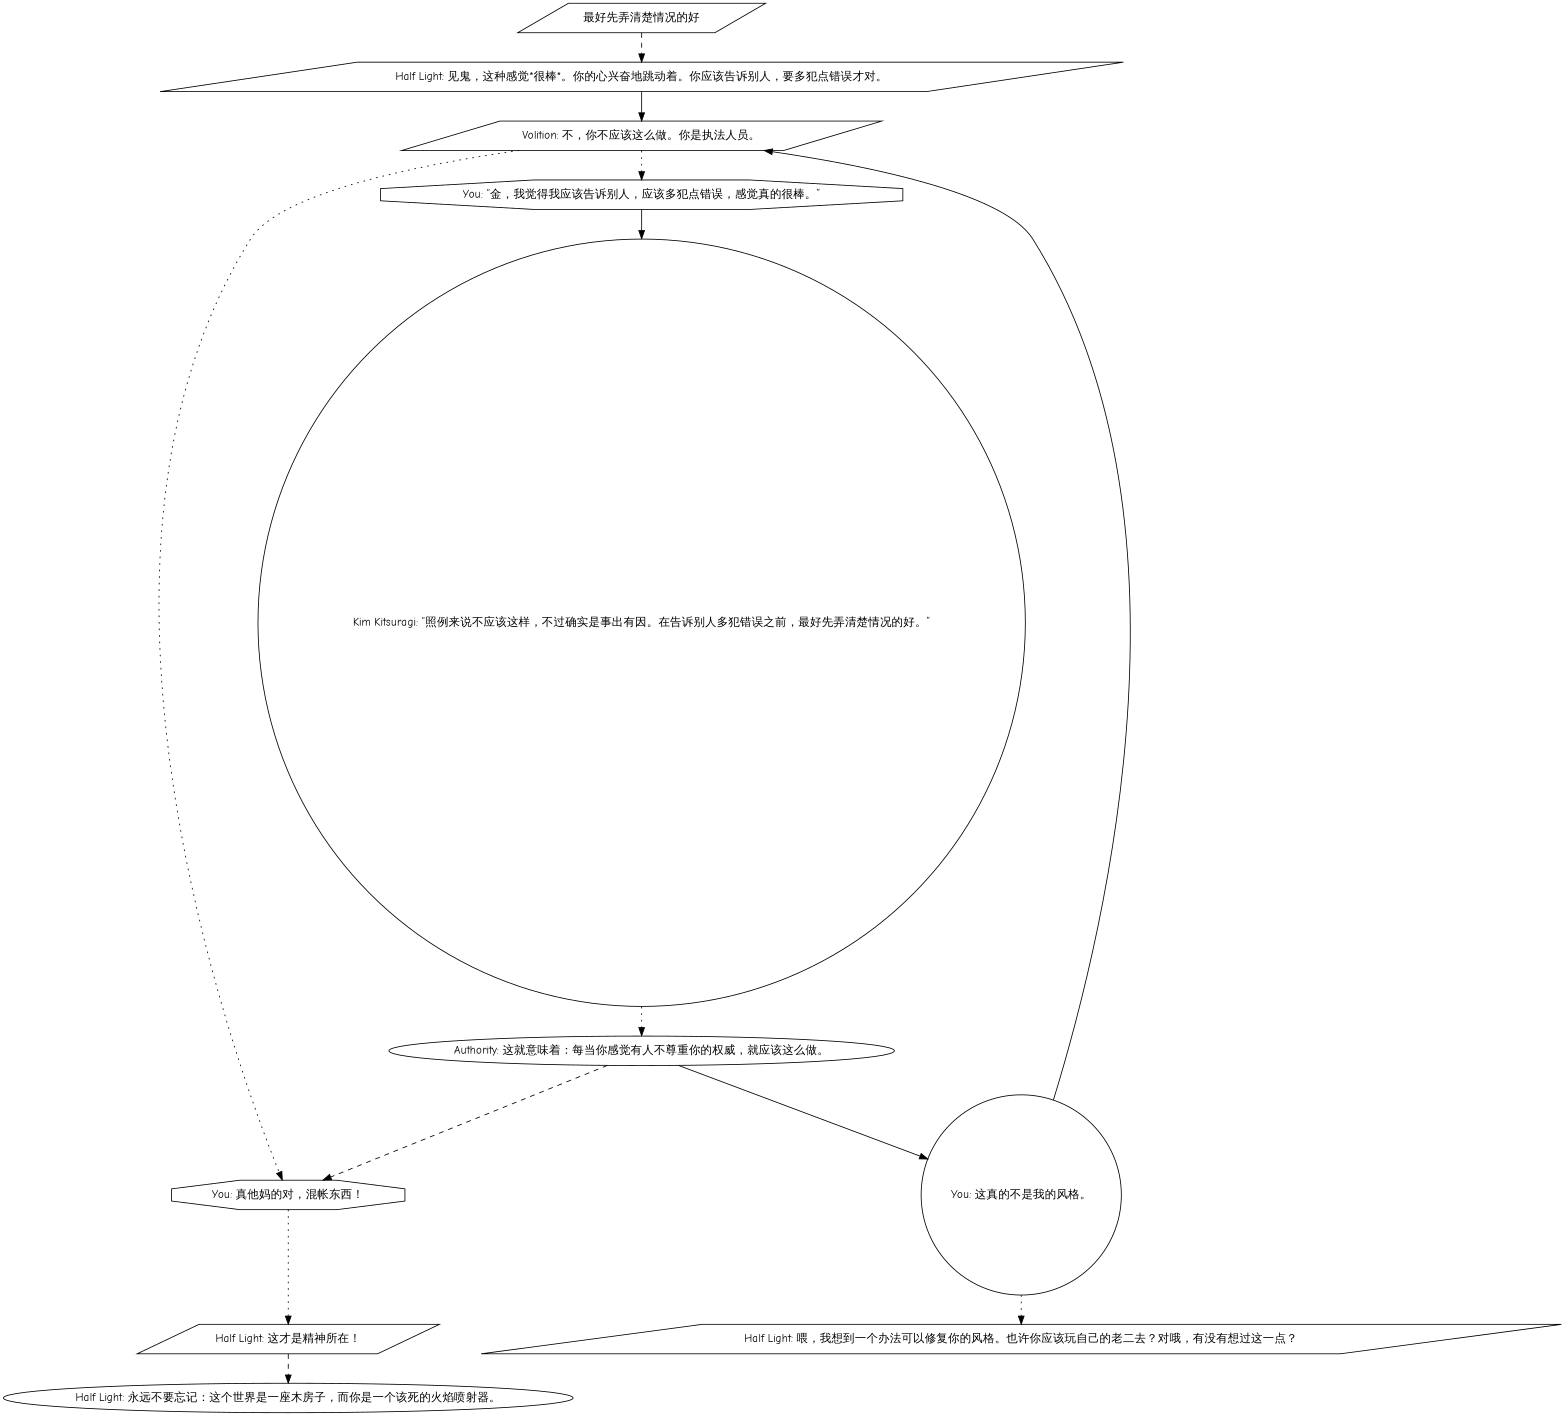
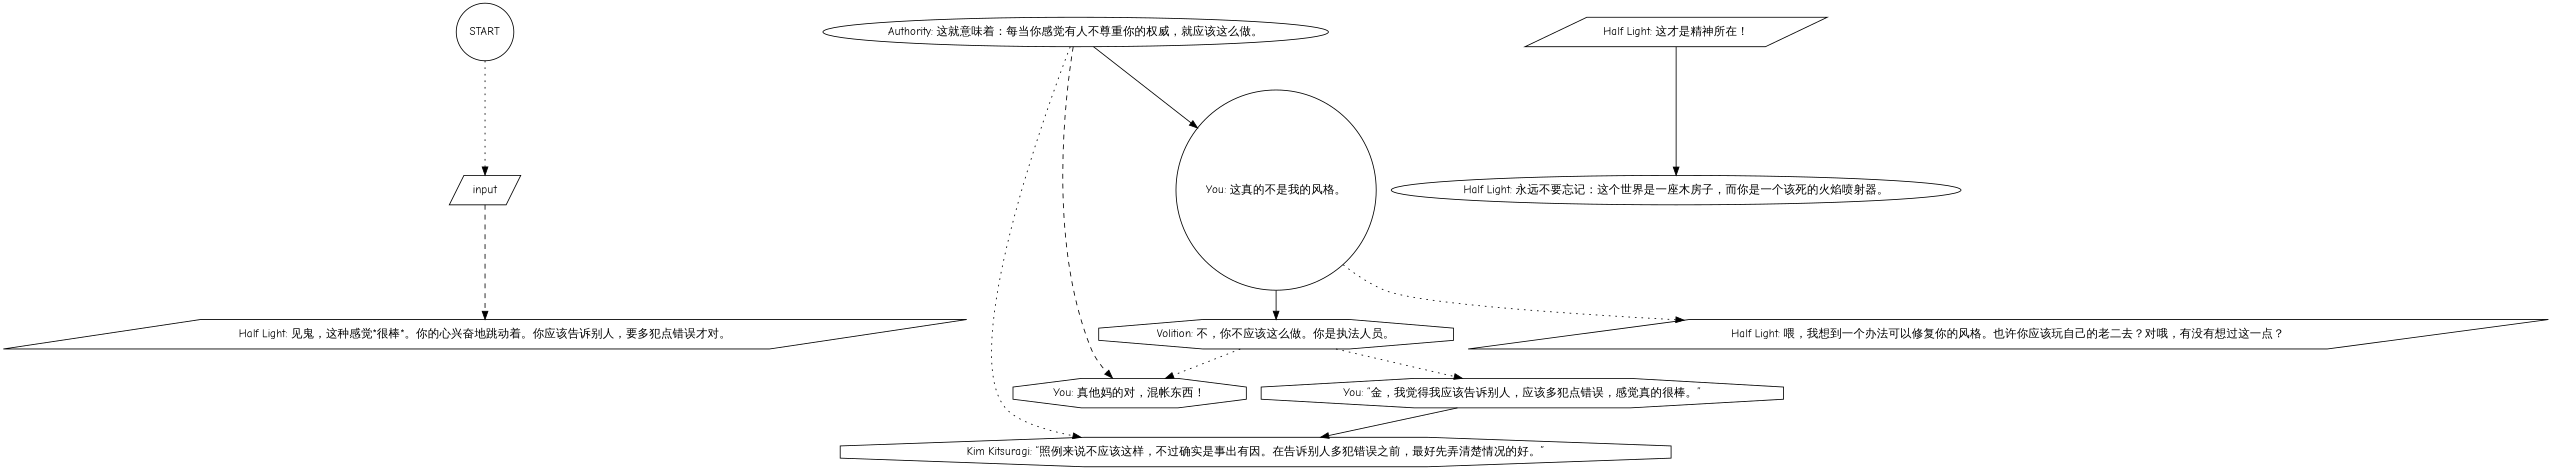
(642, 18) -> (485, 190)
none -> (485, 32)
(642, 102) -> none
(642, 136) -> (1276, 334)
(642, 623) -> (1256, 452)
(642, 1017) -> (1004, 261)
(288, 1263) -> none
(288, 1365) -> (1676, 107)
